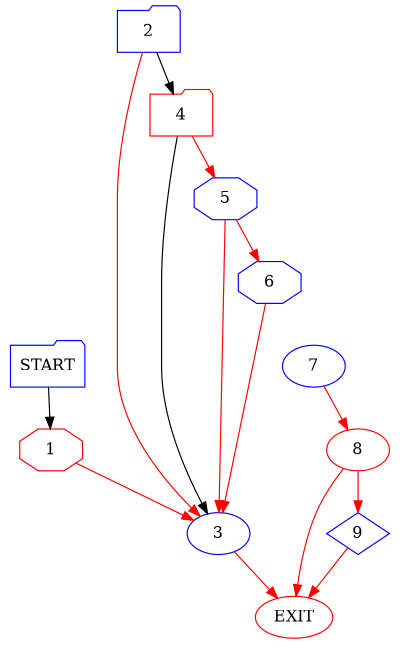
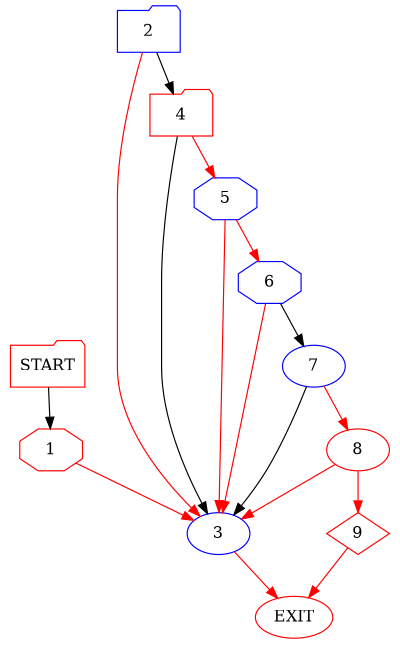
none -> (289, 320)
(48, 366) -> (48, 366)
none -> (278, 449)
(312, 523) -> (294, 489)
(358, 534) -> (358, 534)
